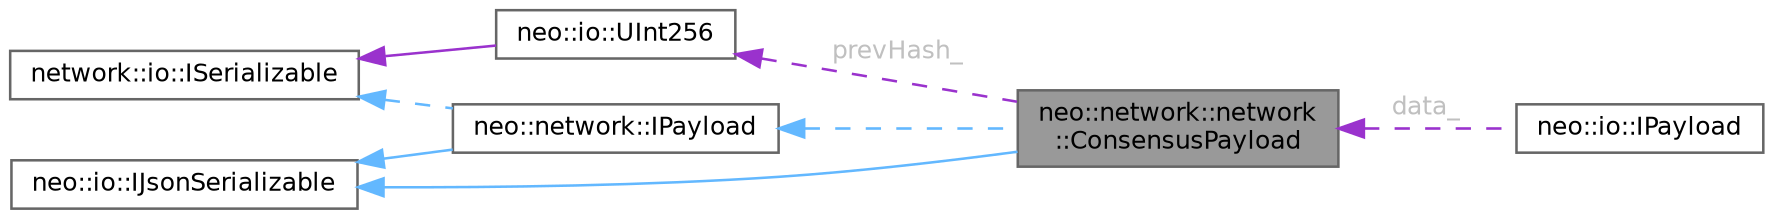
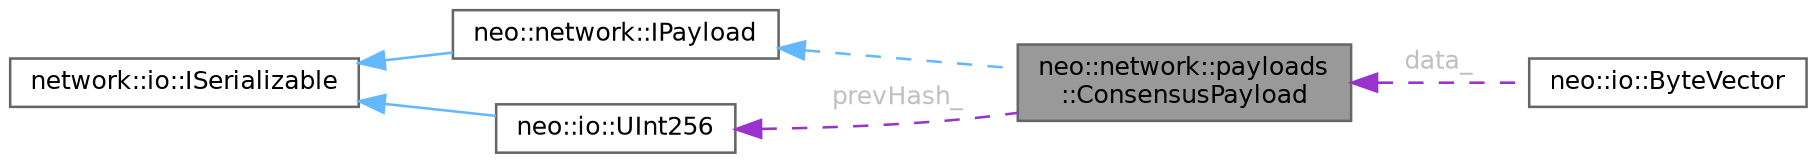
(441, 51) -> (441, 110)
(419, 104) -> (419, 56)
(1178, 128) -> (1184, 83)
(1640, 128) -> (1668, 83)
(184, 184) -> none
